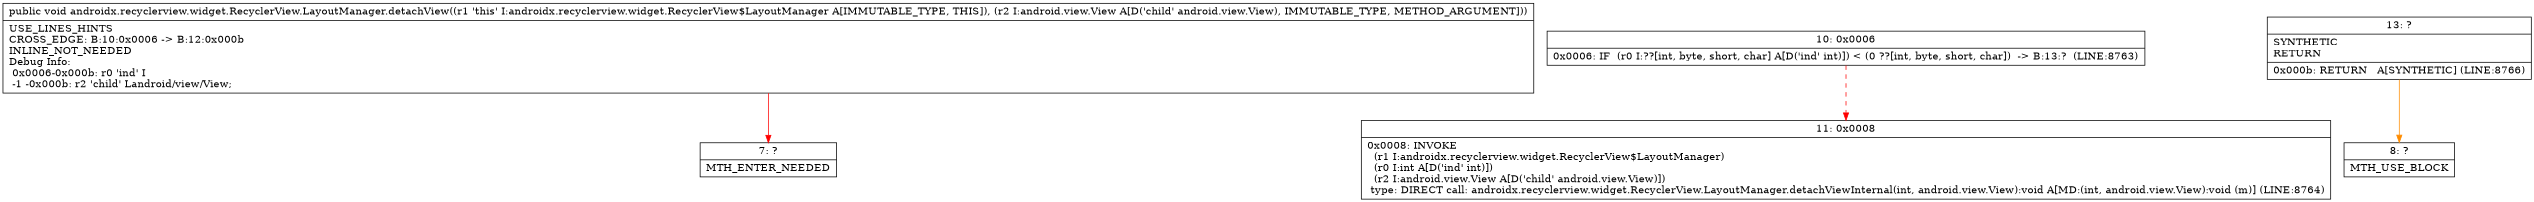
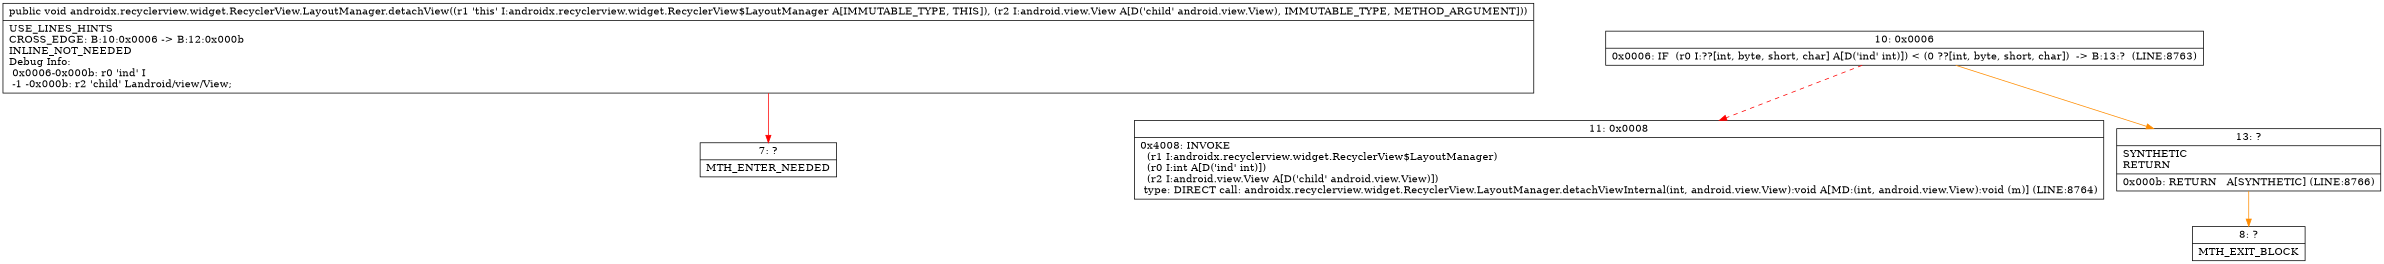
none -> (2051, 96)
(1416, 146) -> (1189, 146)
(2399, 168) -> (2249, 252)
